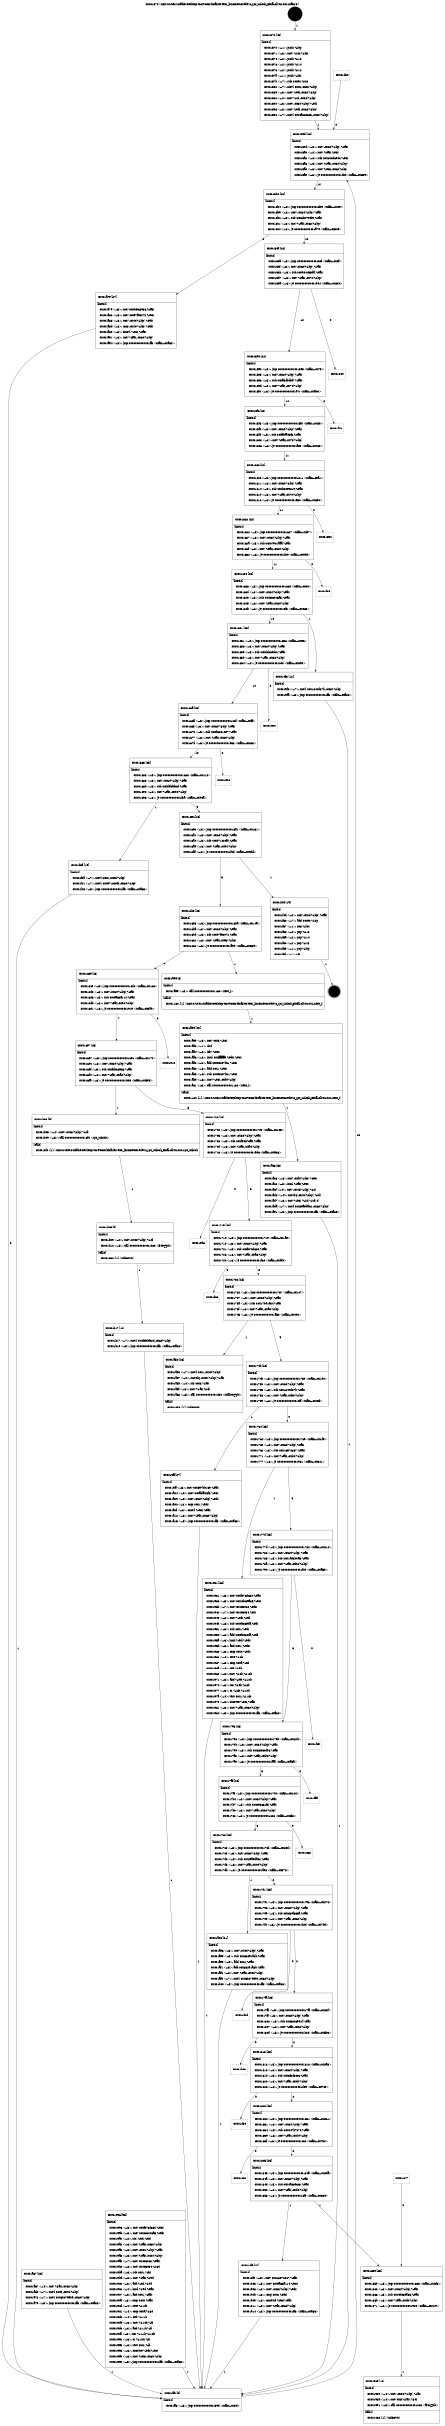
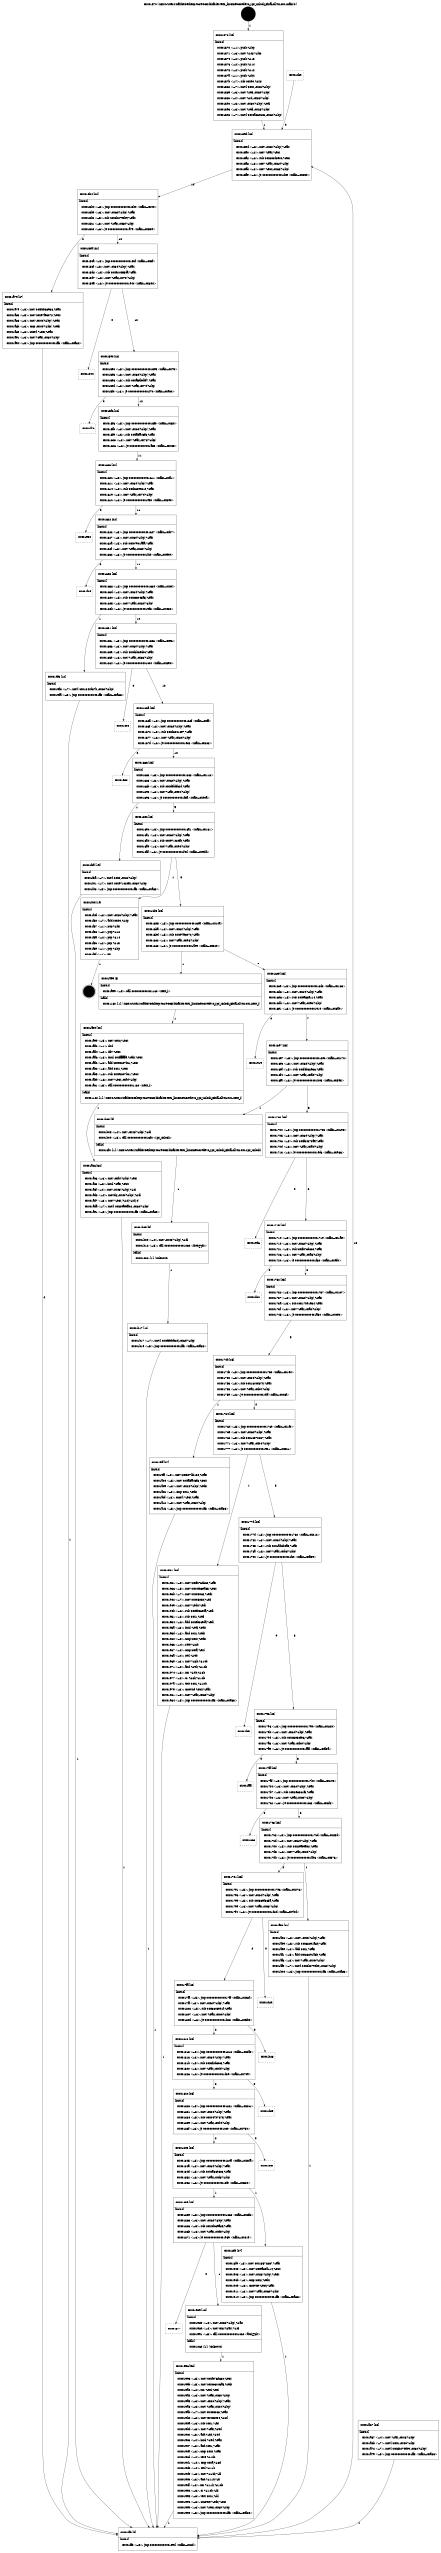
(203, 1384) -> none
(401, 2224) -> (191, 2283)
none -> (221, 2356)
